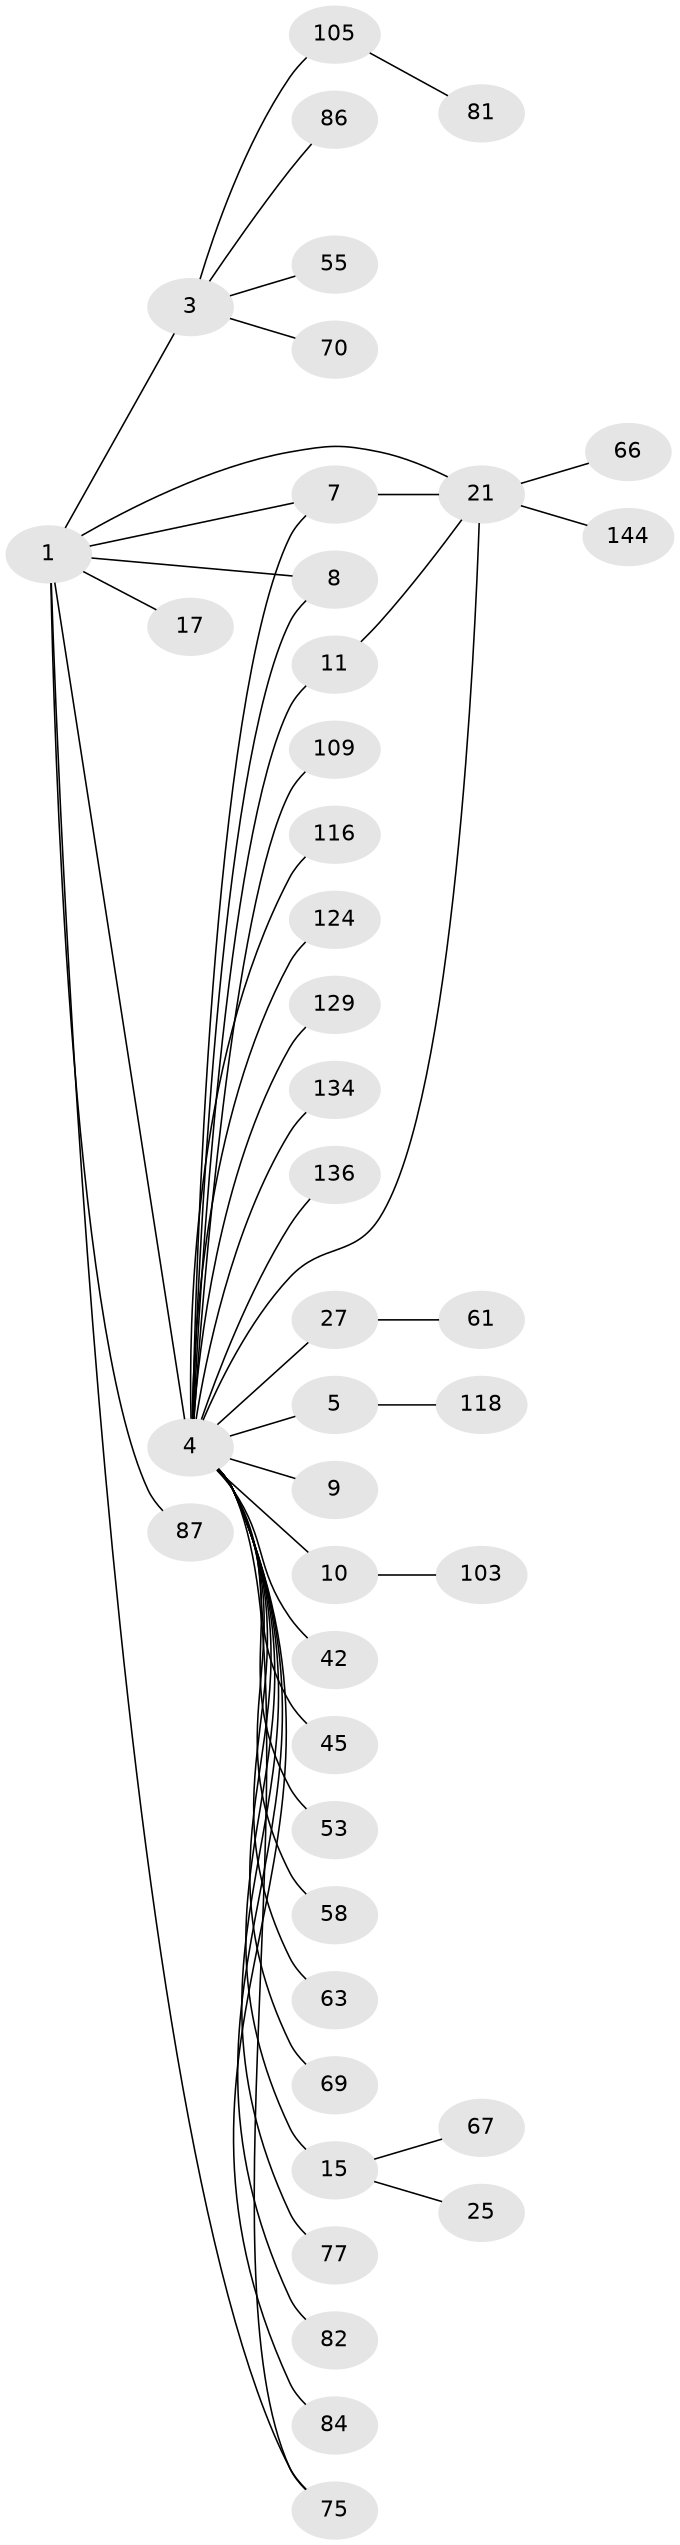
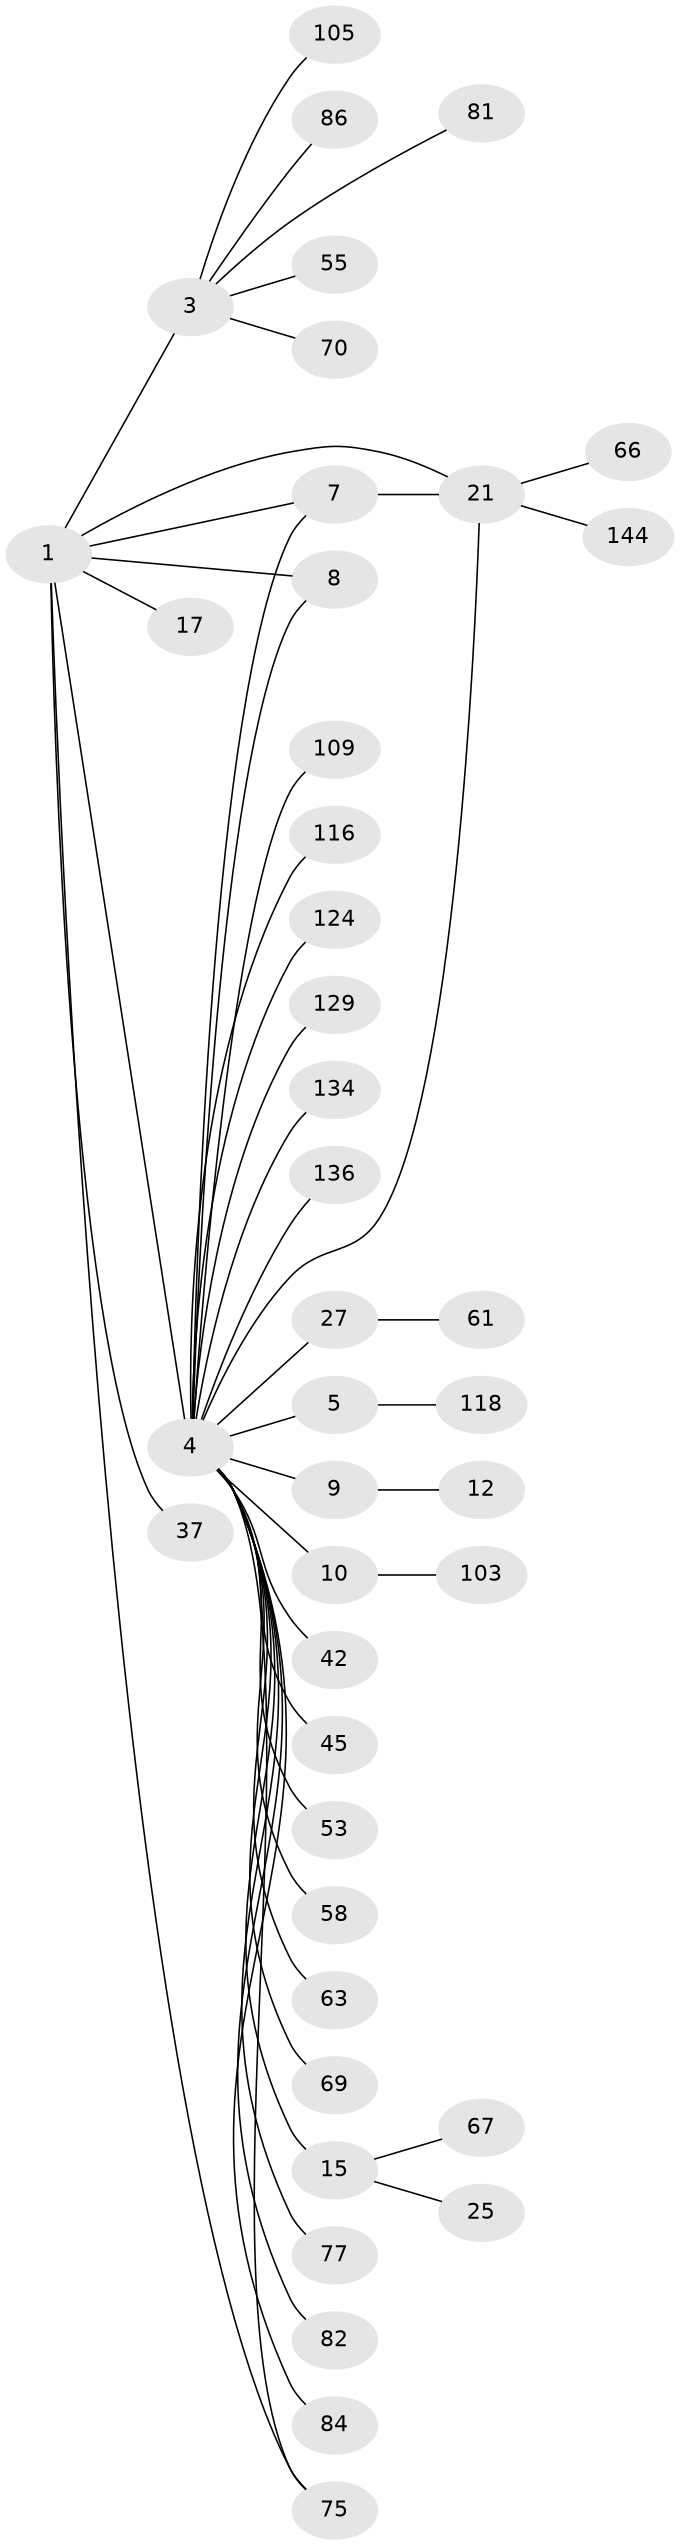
(409, 74) -> (325, 198)
(335, 665) -> none
none -> (482, 1490)
(191, 1532) -> (191, 1532)
